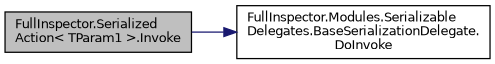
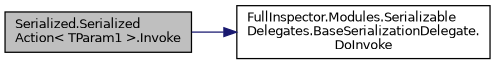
(98, 32) -> (98, 32)
